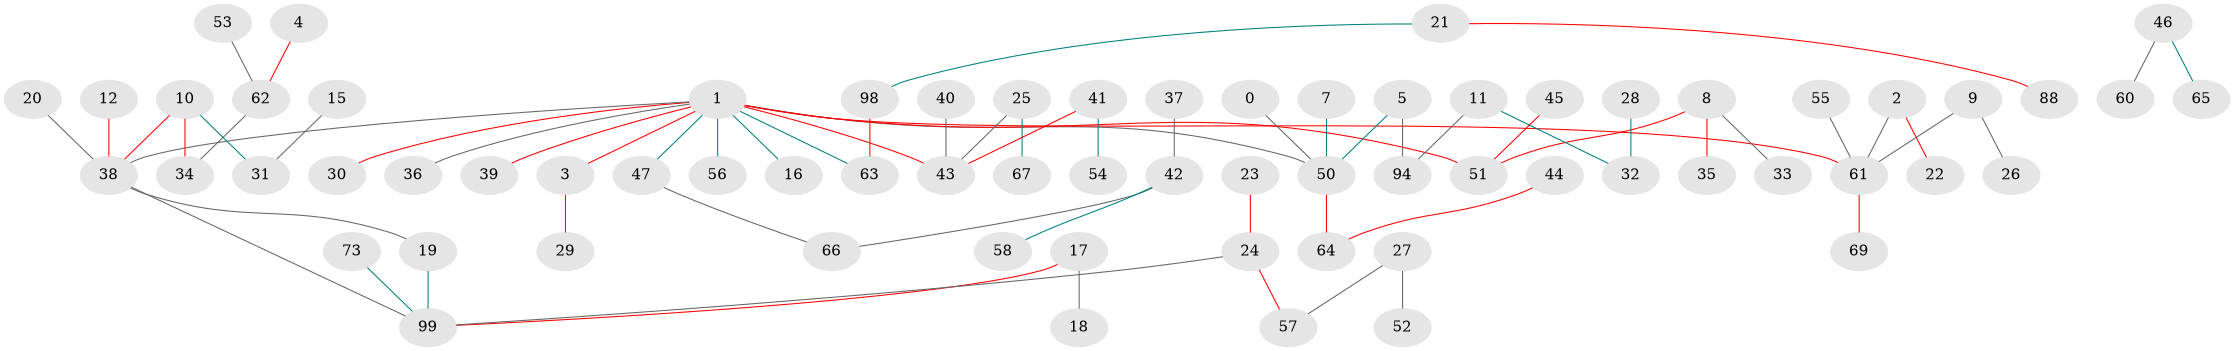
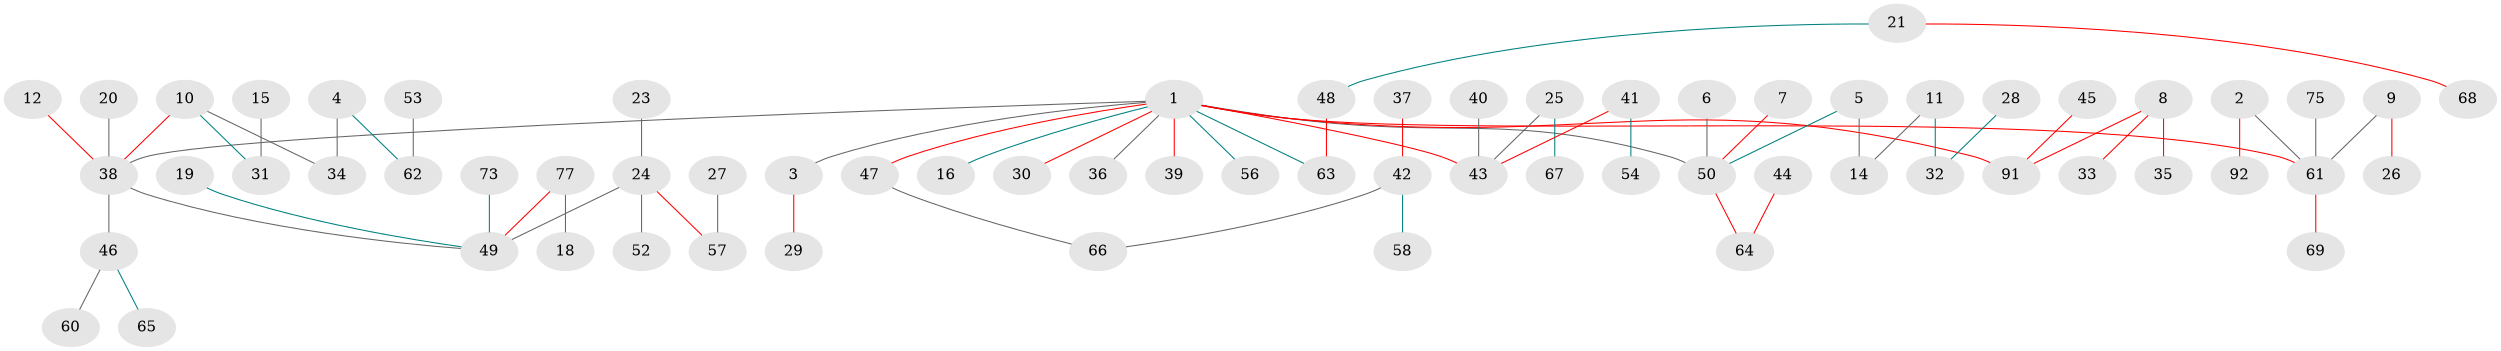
(280, 61) -> (380, 142)
(870, 99) -> (1326, 99)
(1250, 99) -> (1707, 99)
(1821, 99) -> (2316, 99)
(2049, 99) -> (2468, 99)
(228, 133) -> (337, 144)
(642, 137) -> (979, 123)
(680, 137) -> (1017, 127)
(1745, 137) -> (2120, 143)
(1992, 137) -> (2392, 138)
(185, 138) -> (253, 133)
(1174, 140) -> (1403, 138)
(1326, 140) -> (1745, 137)
(1403, 175) -> (1859, 175)
(1479, 175) -> (2011, 175)
(1935, 175) -> (2240, 175)
(268, 214) -> (109, 214)
(1250, 214) -> (642, 138)
(1079, 252) -> (565, 175)
(1403, 290) -> (642, 214)
(428, 328) -> (489, 252)
